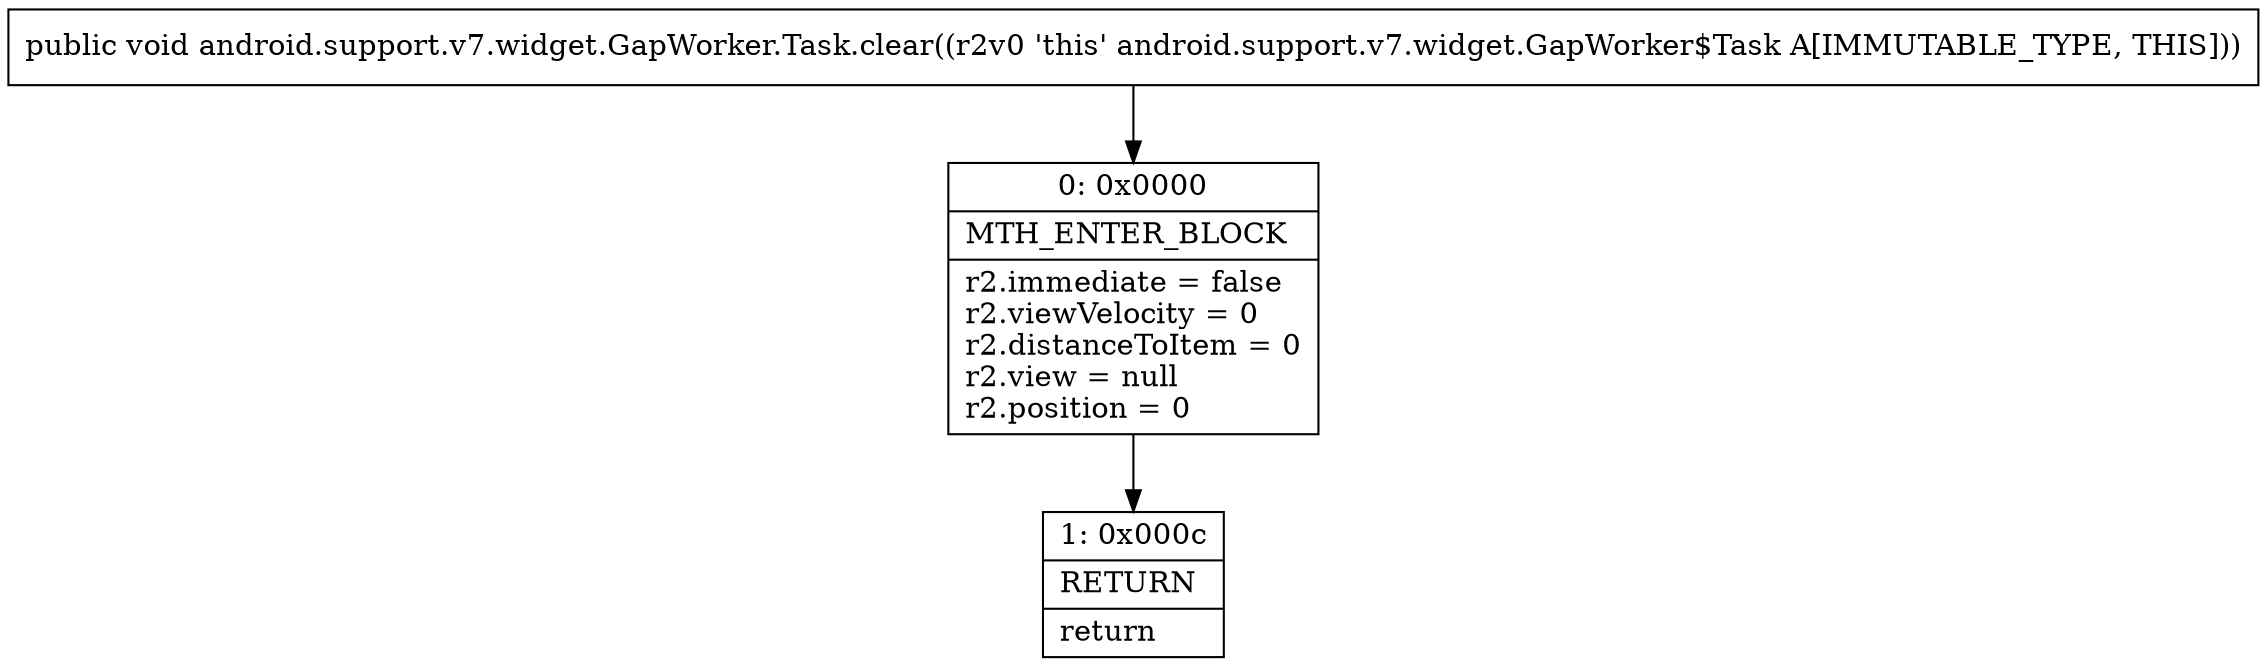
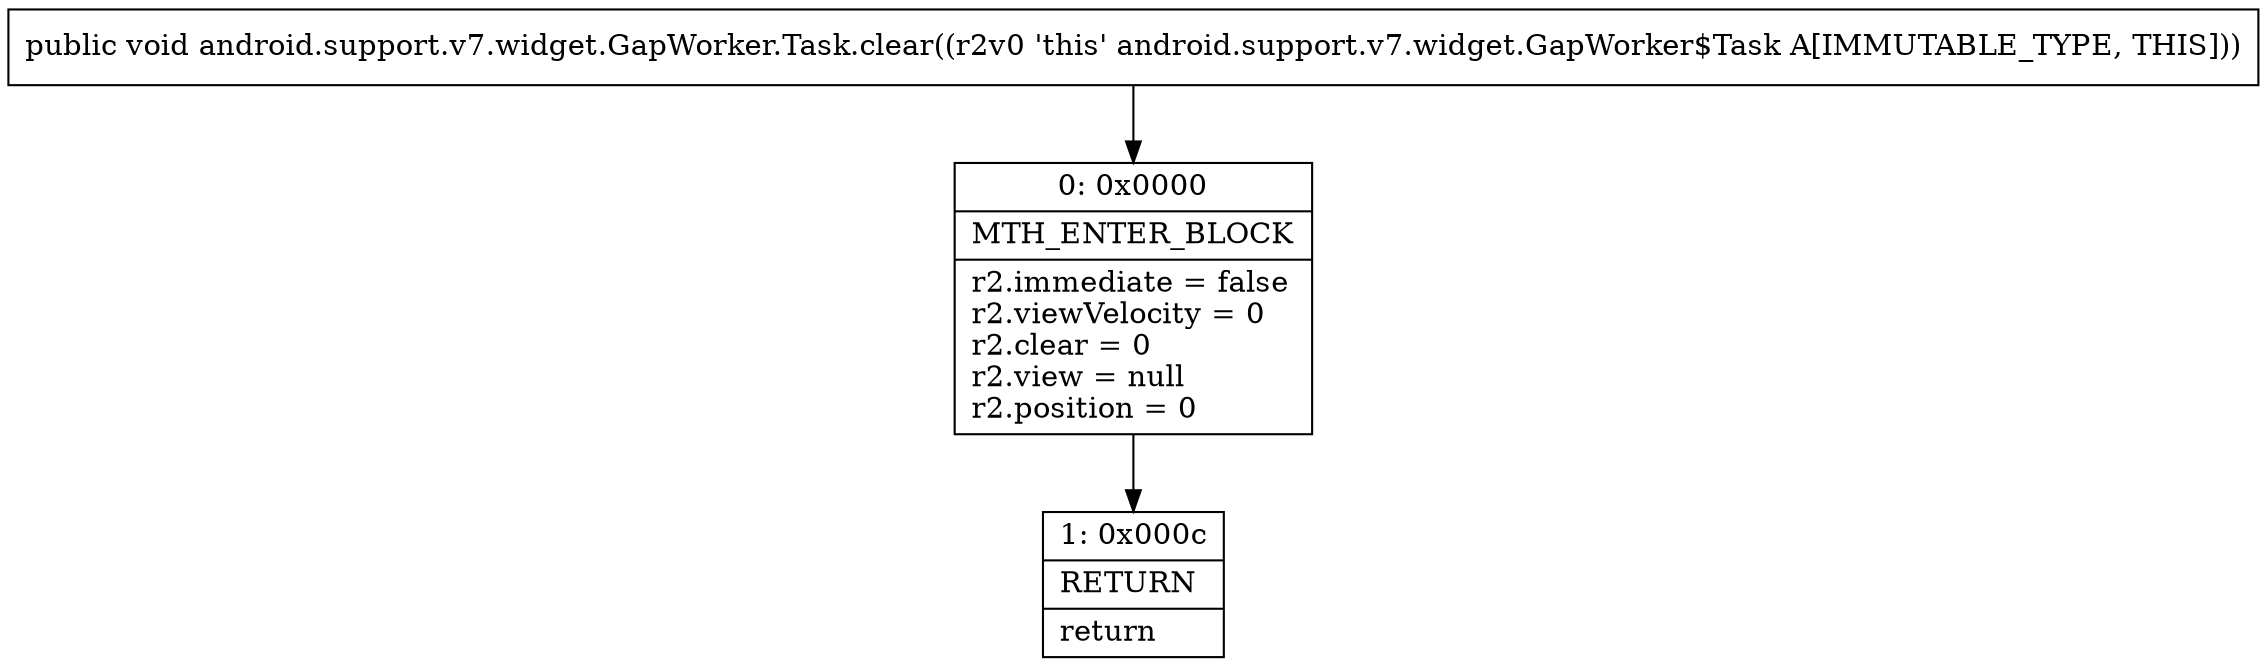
(1133, 346) -> (1062, 346)
